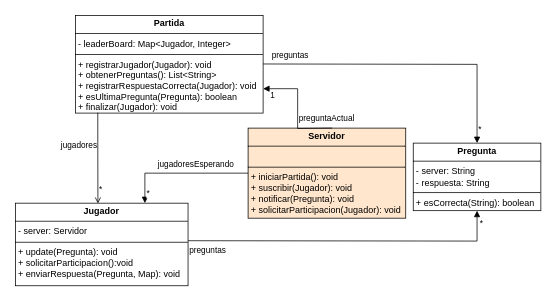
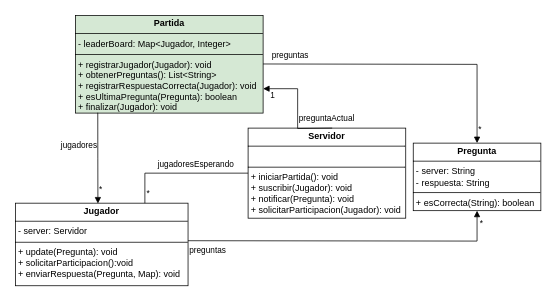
(169, 64) -> (169, 64)
(327, 173) -> (327, 173)
(145, 196) -> (145, 198)
(98, 197) -> (98, 196)
